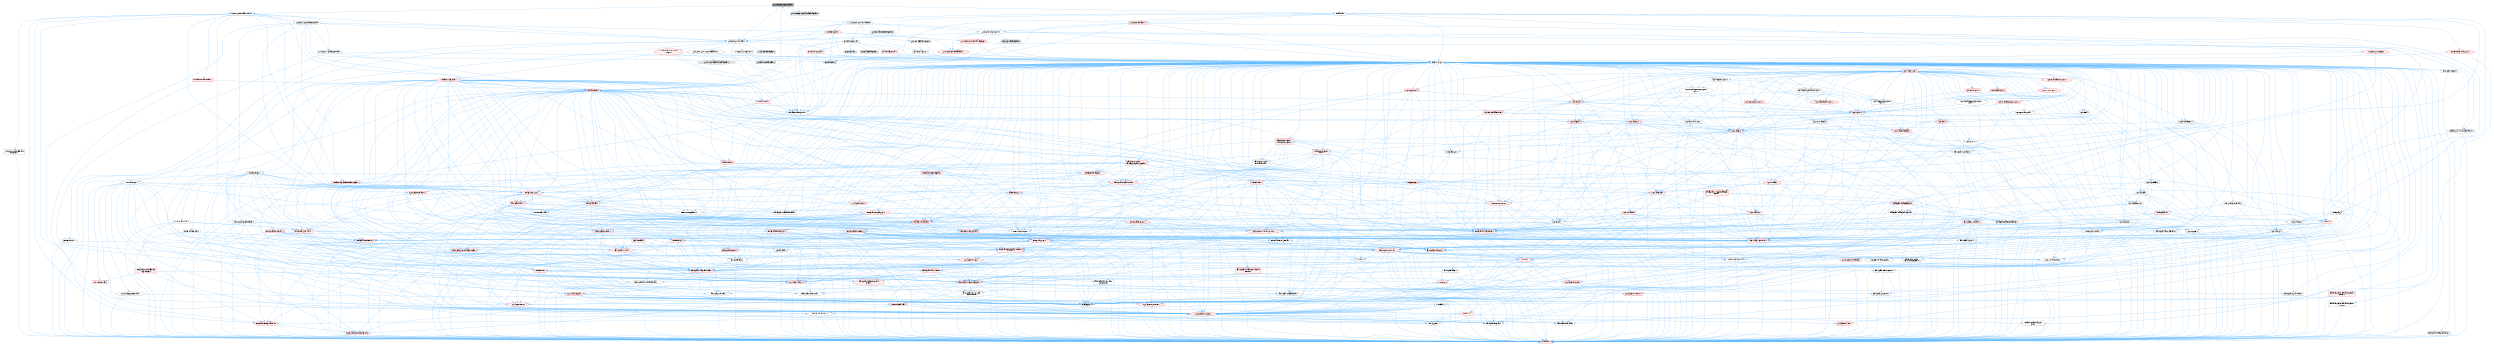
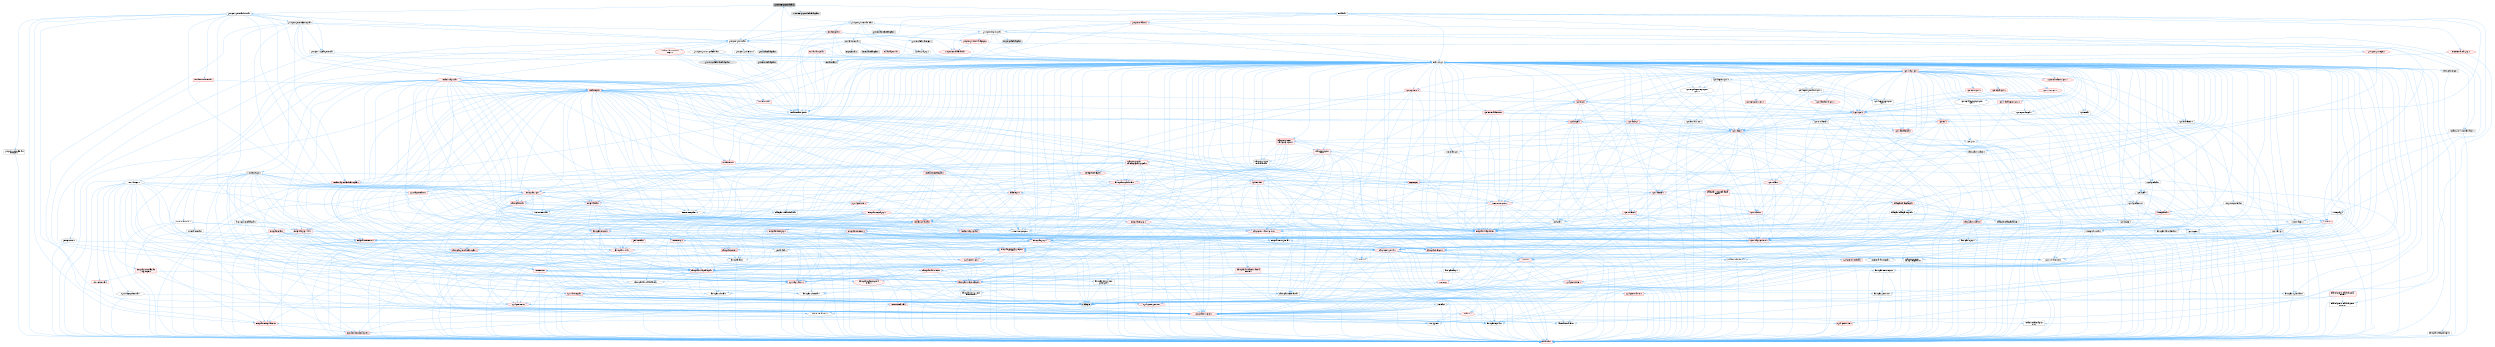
(275, 231) -> (276, 231)
